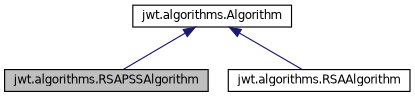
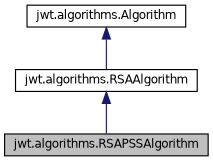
(154, 51) -> (106, 119)
